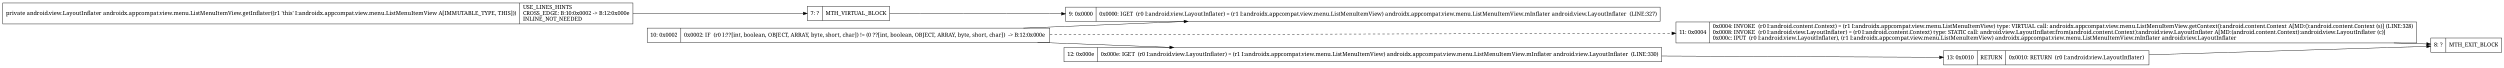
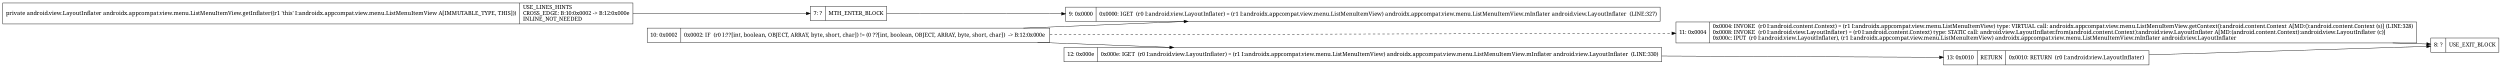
(856, 13) -> (856, 13)
(2474, 45) -> (2472, 45)
